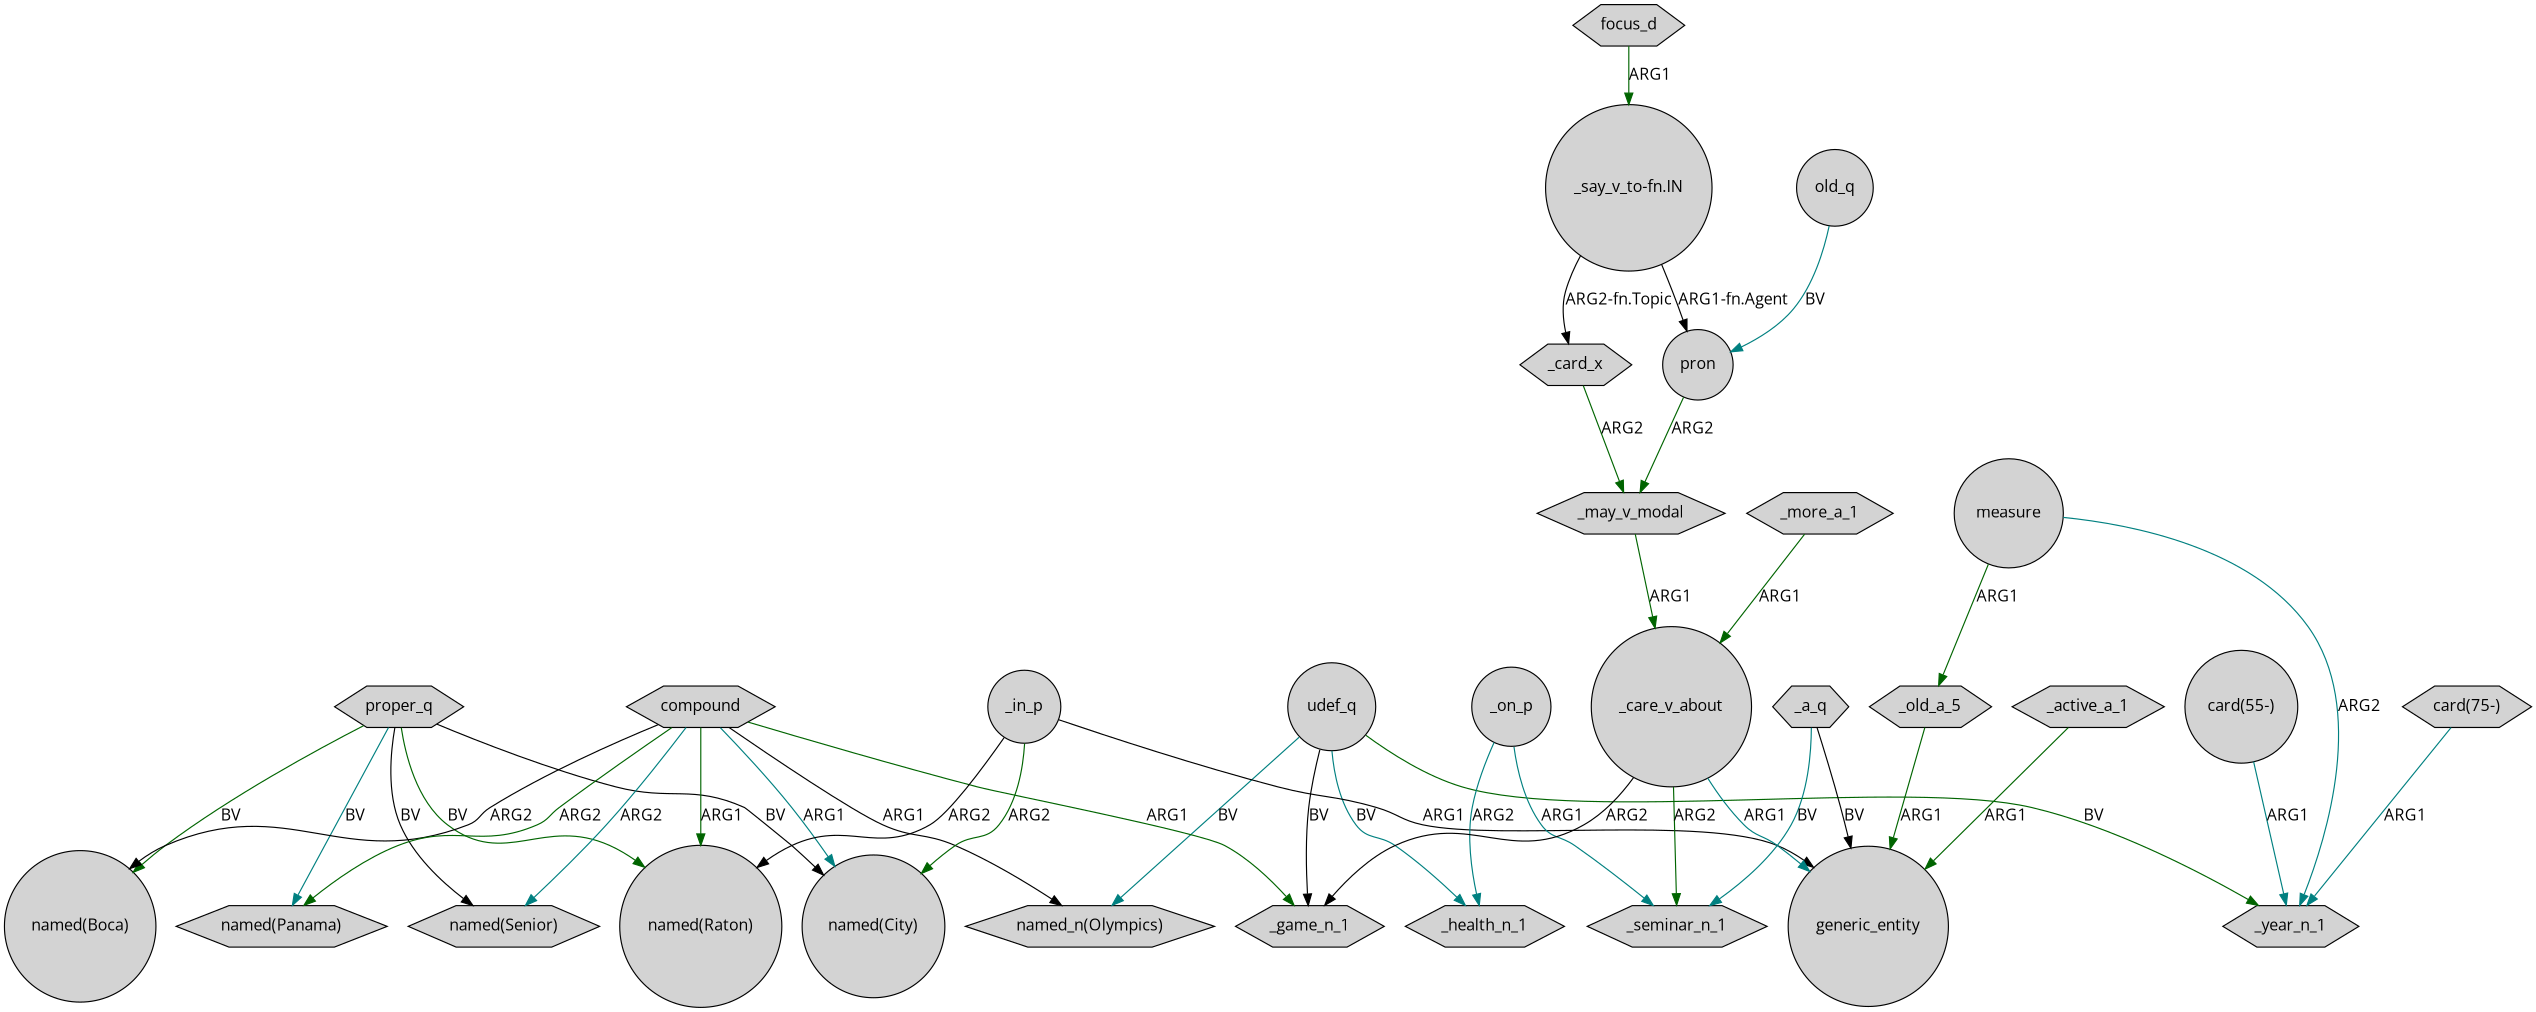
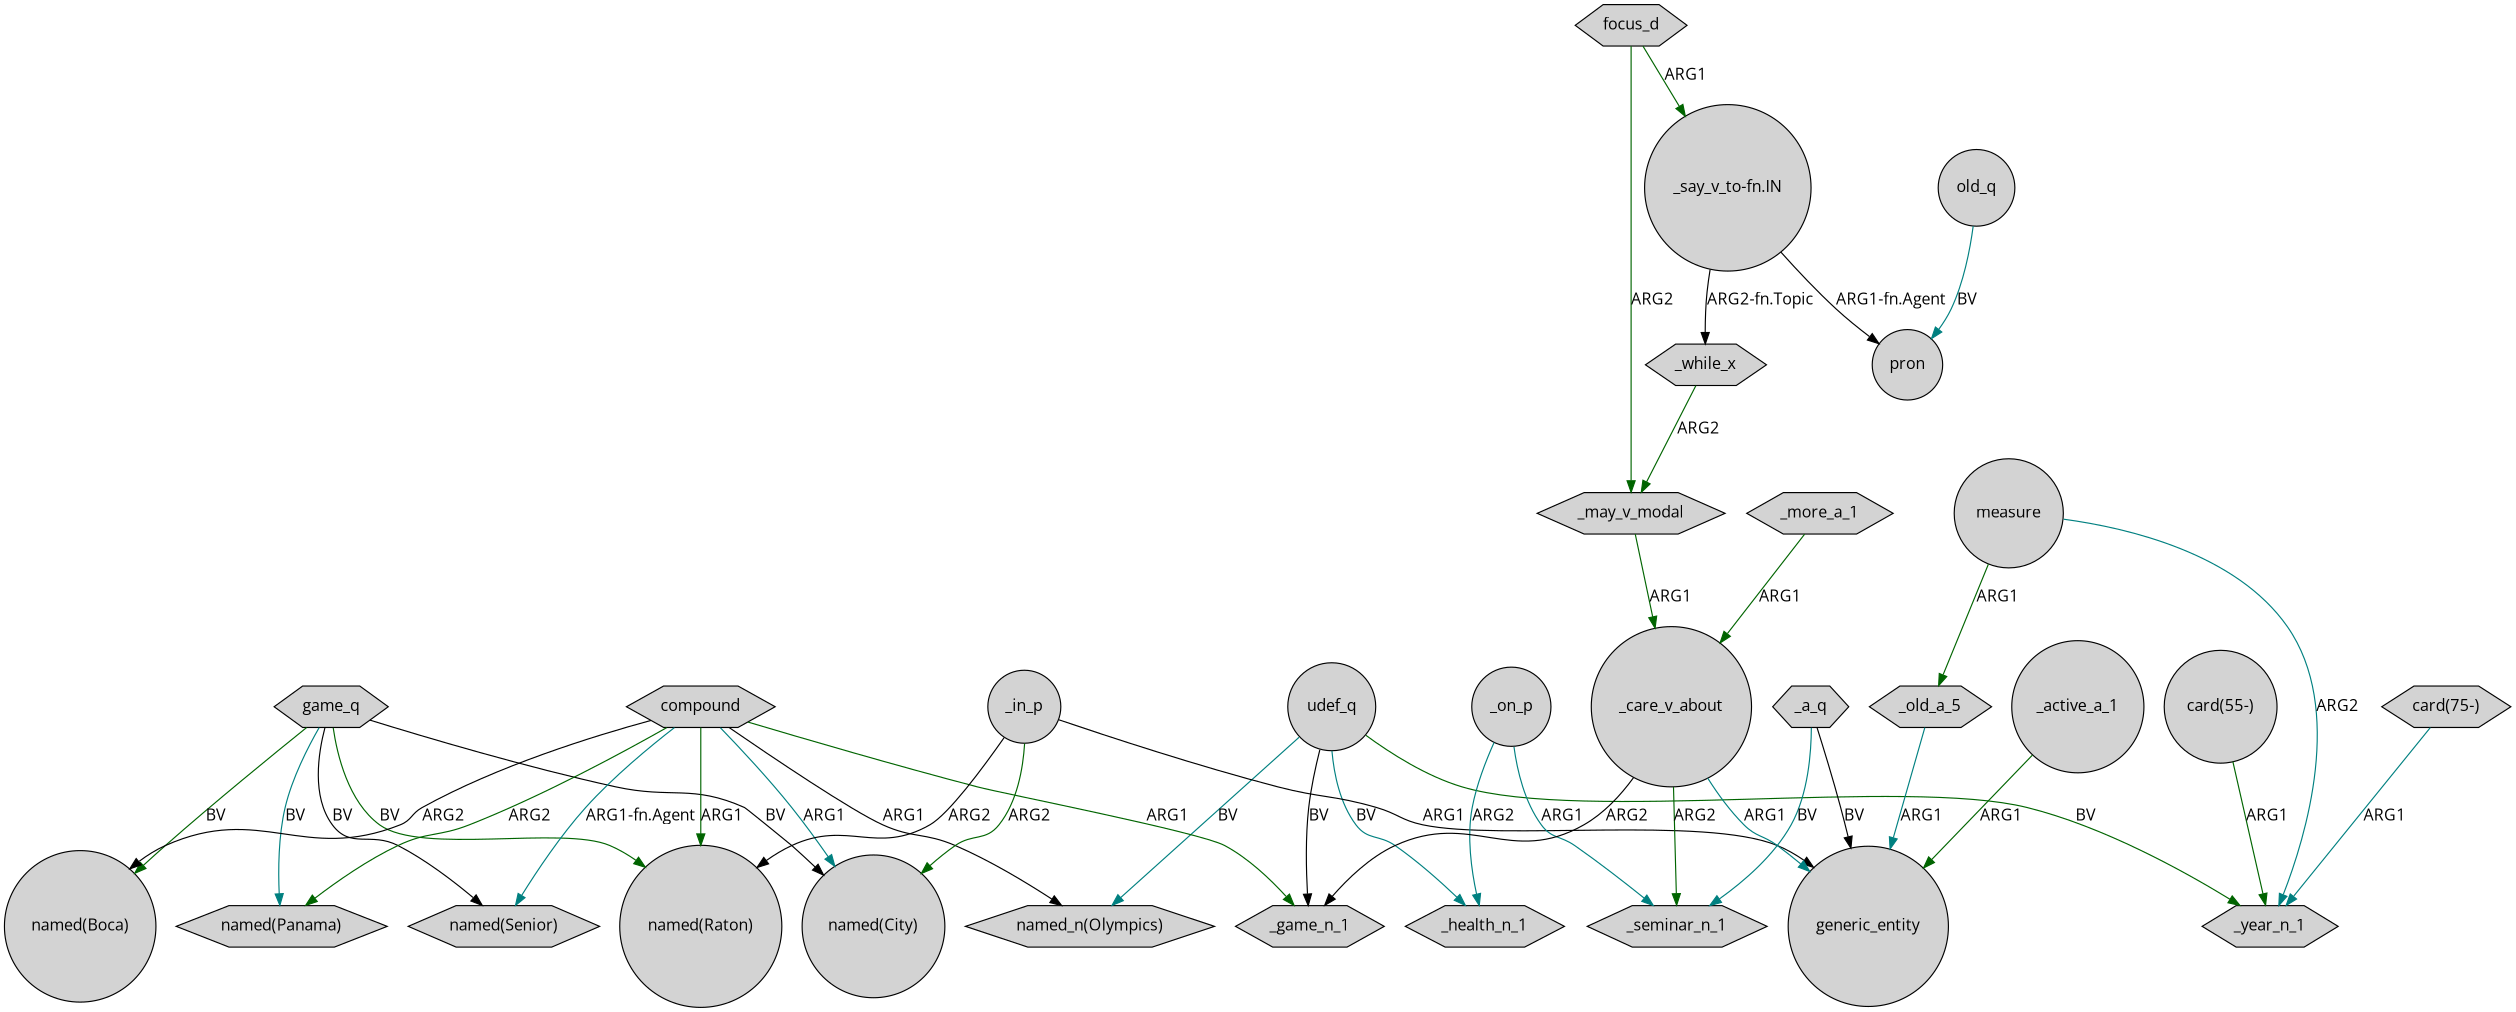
(1576, 365) -> (1706, 365)
(1664, 440) -> (1631, 263)
(399, 707) -> (331, 707)
(2088, 707) -> (2078, 707)
(1909, 783) -> (1909, 783)
(641, 816) -> (641, 816)
(2269, 828) -> (2248, 828)
